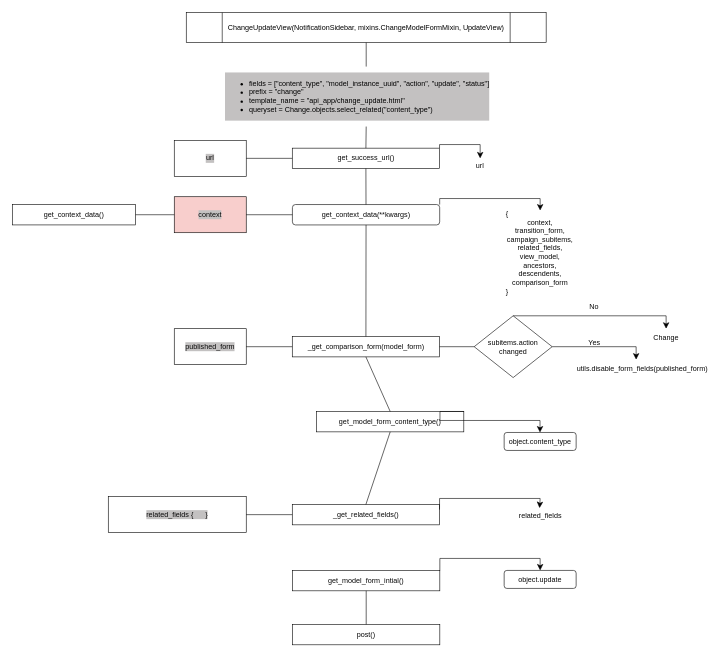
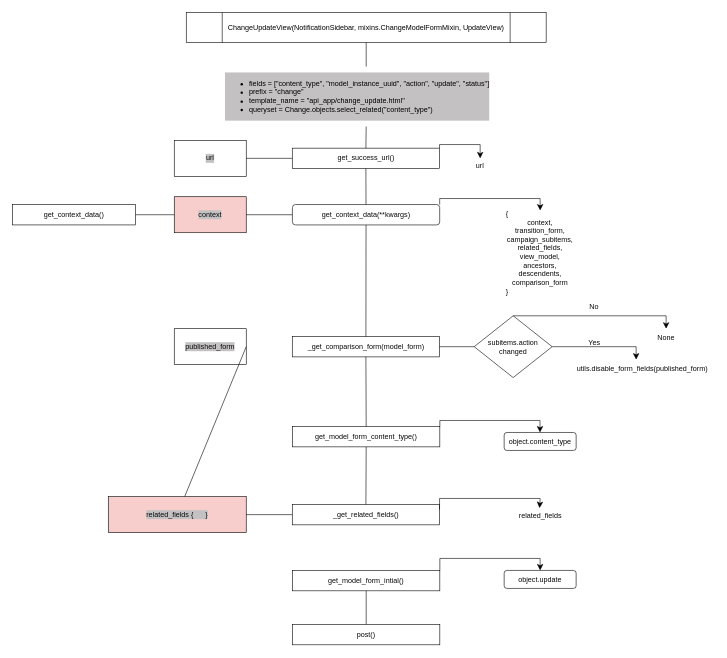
(666, 338) -> (666, 338)
(269, 347) -> (215, 422)
(390, 422) -> (366, 437)
(177, 515) -> (177, 515)
